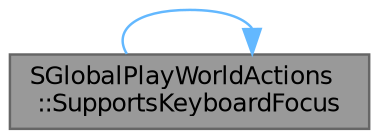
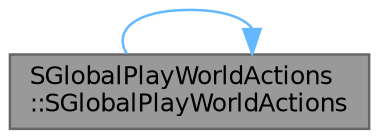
(190, 92) -> (190, 92)
